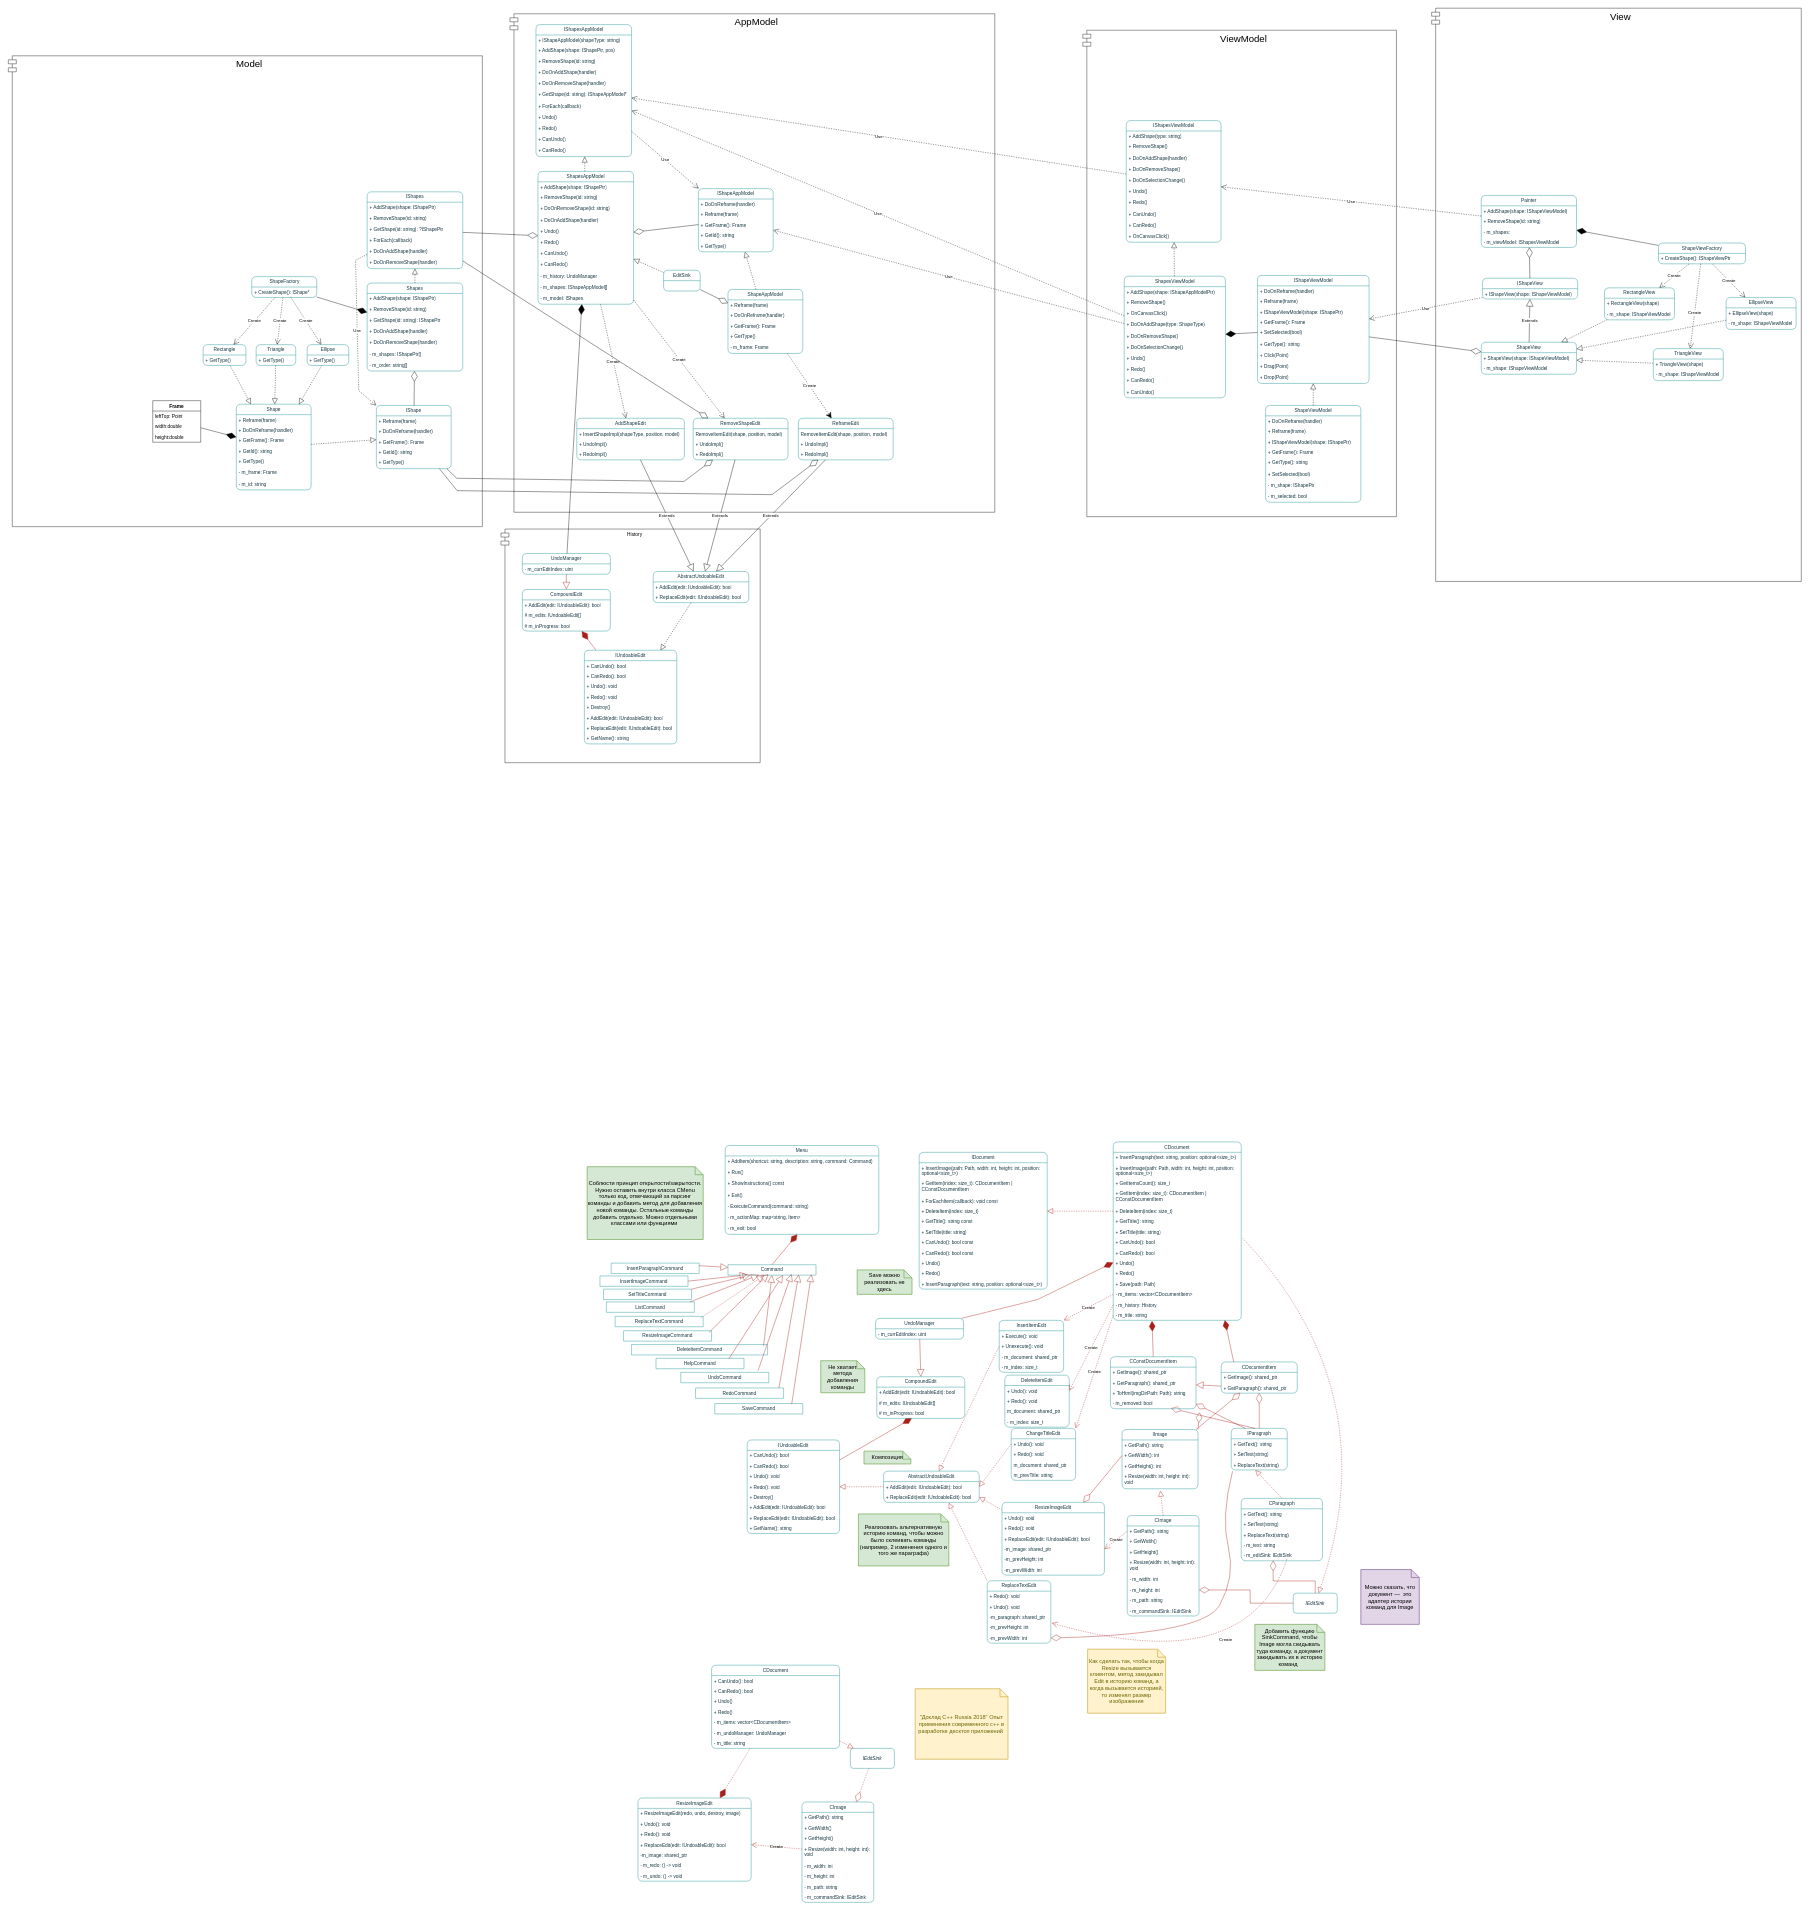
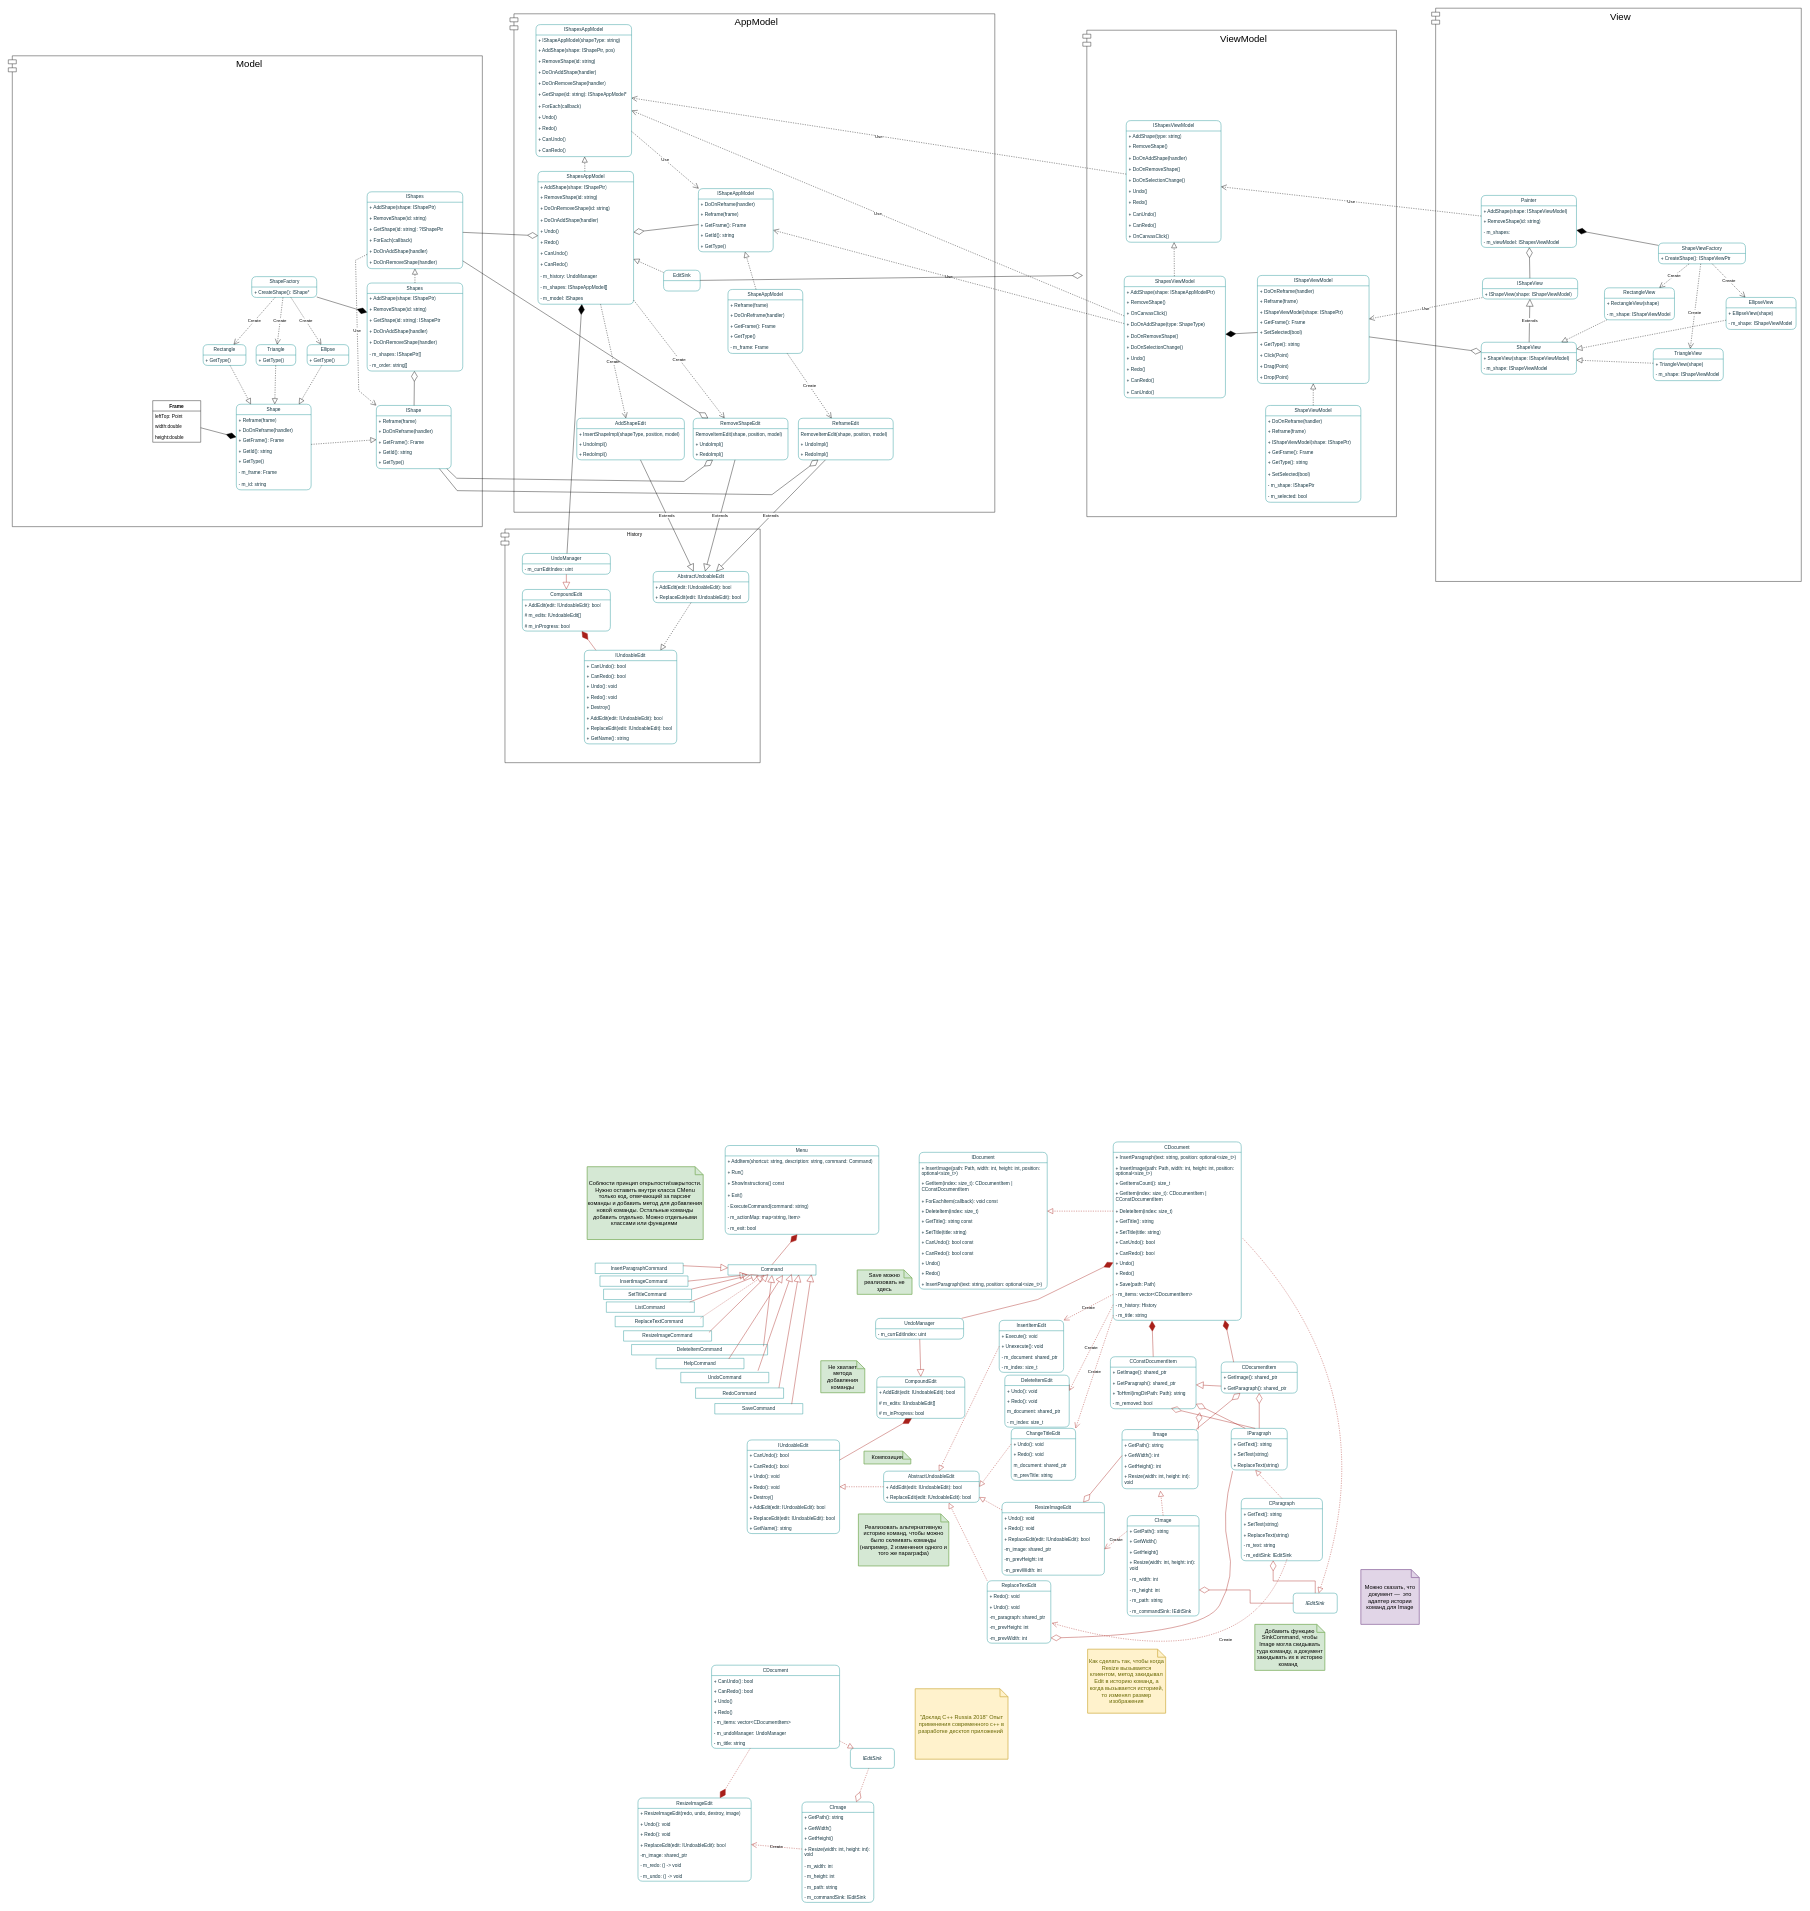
(709, 294) -> (845, 278)
(828, 413) -> (828, 413)
(655, 1268) -> (639, 1268)
